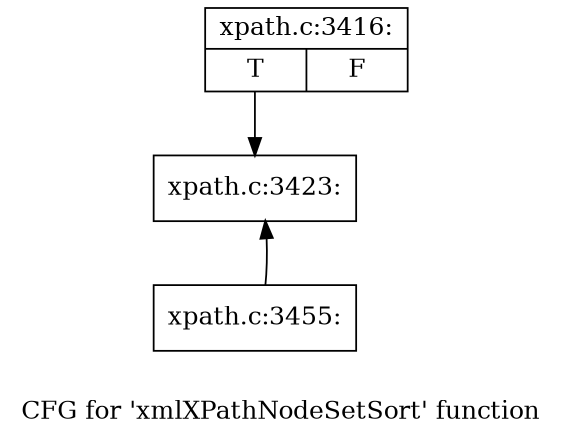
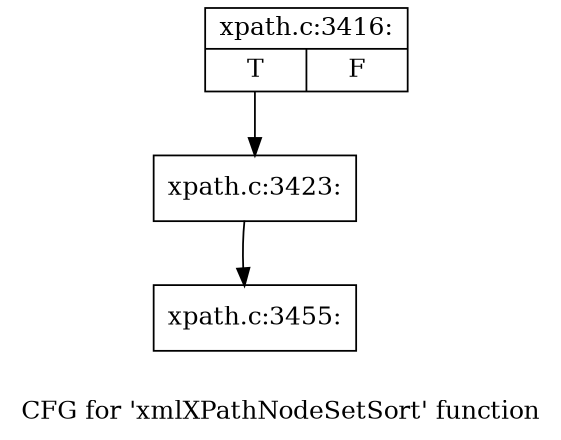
(267, 262) -> (243, 244)
